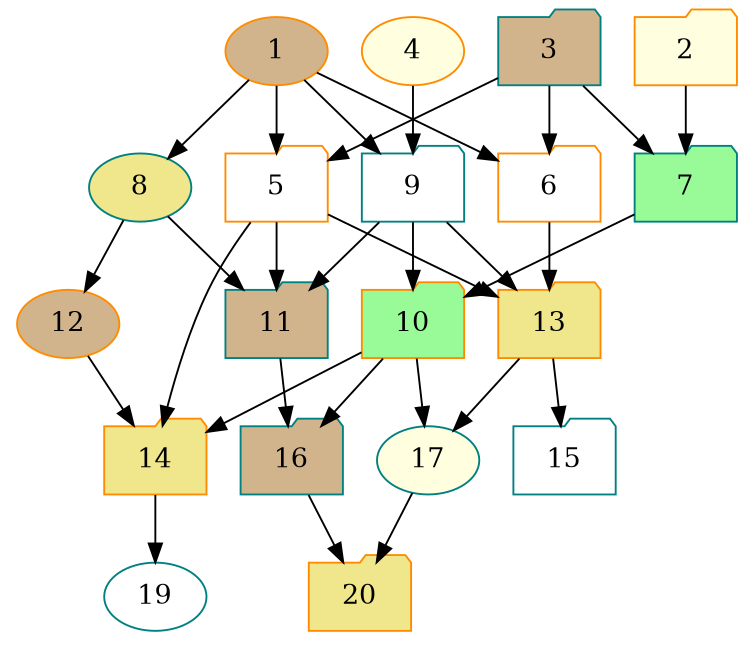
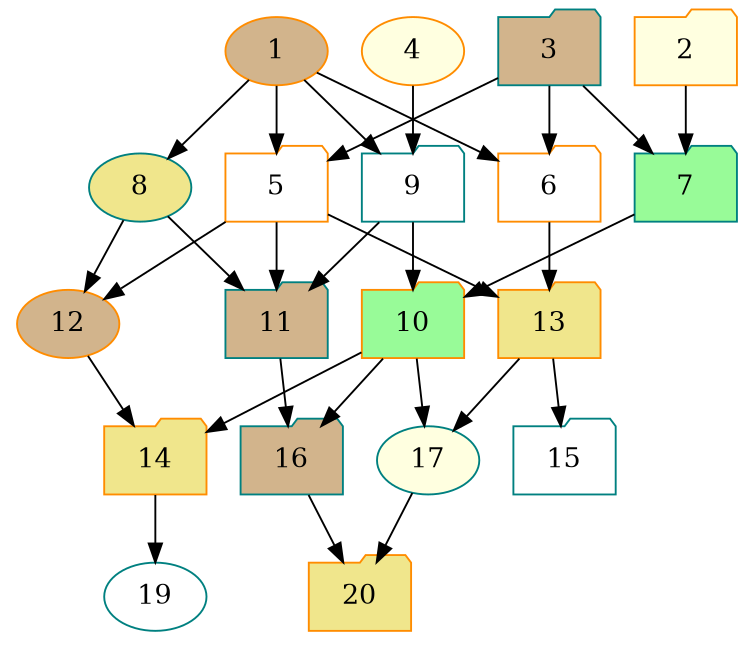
(474, 249) -> none
(199, 310) -> (173, 255)
